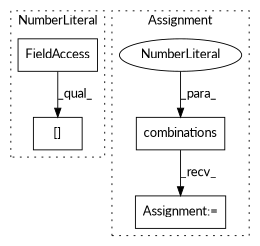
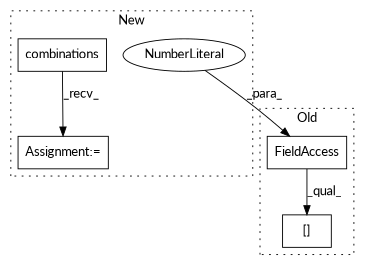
(58, 21) -> (307, 119)
(181, 21) -> (132, 21)
(181, 90) -> (245, 99)
